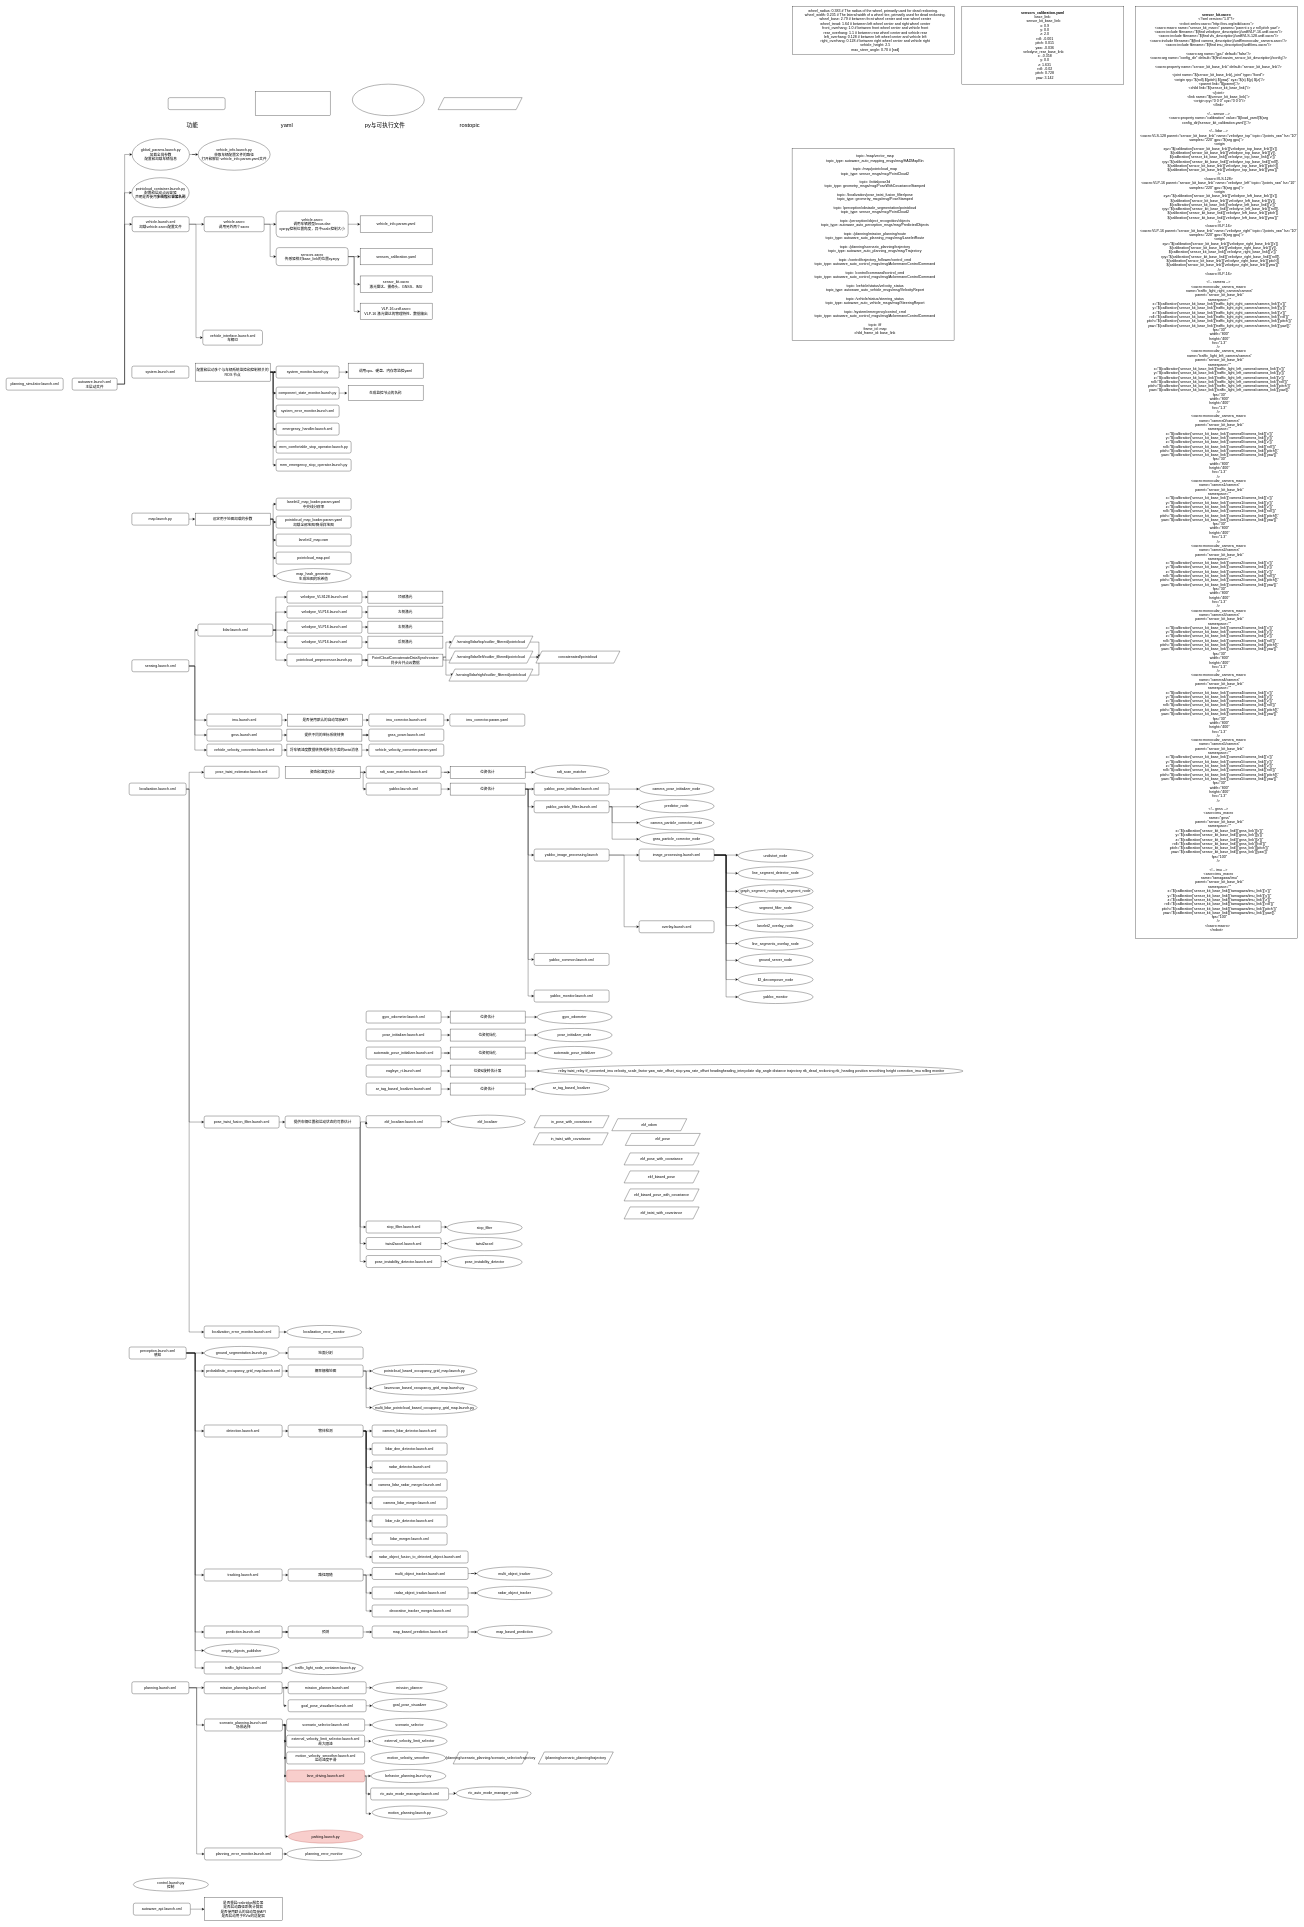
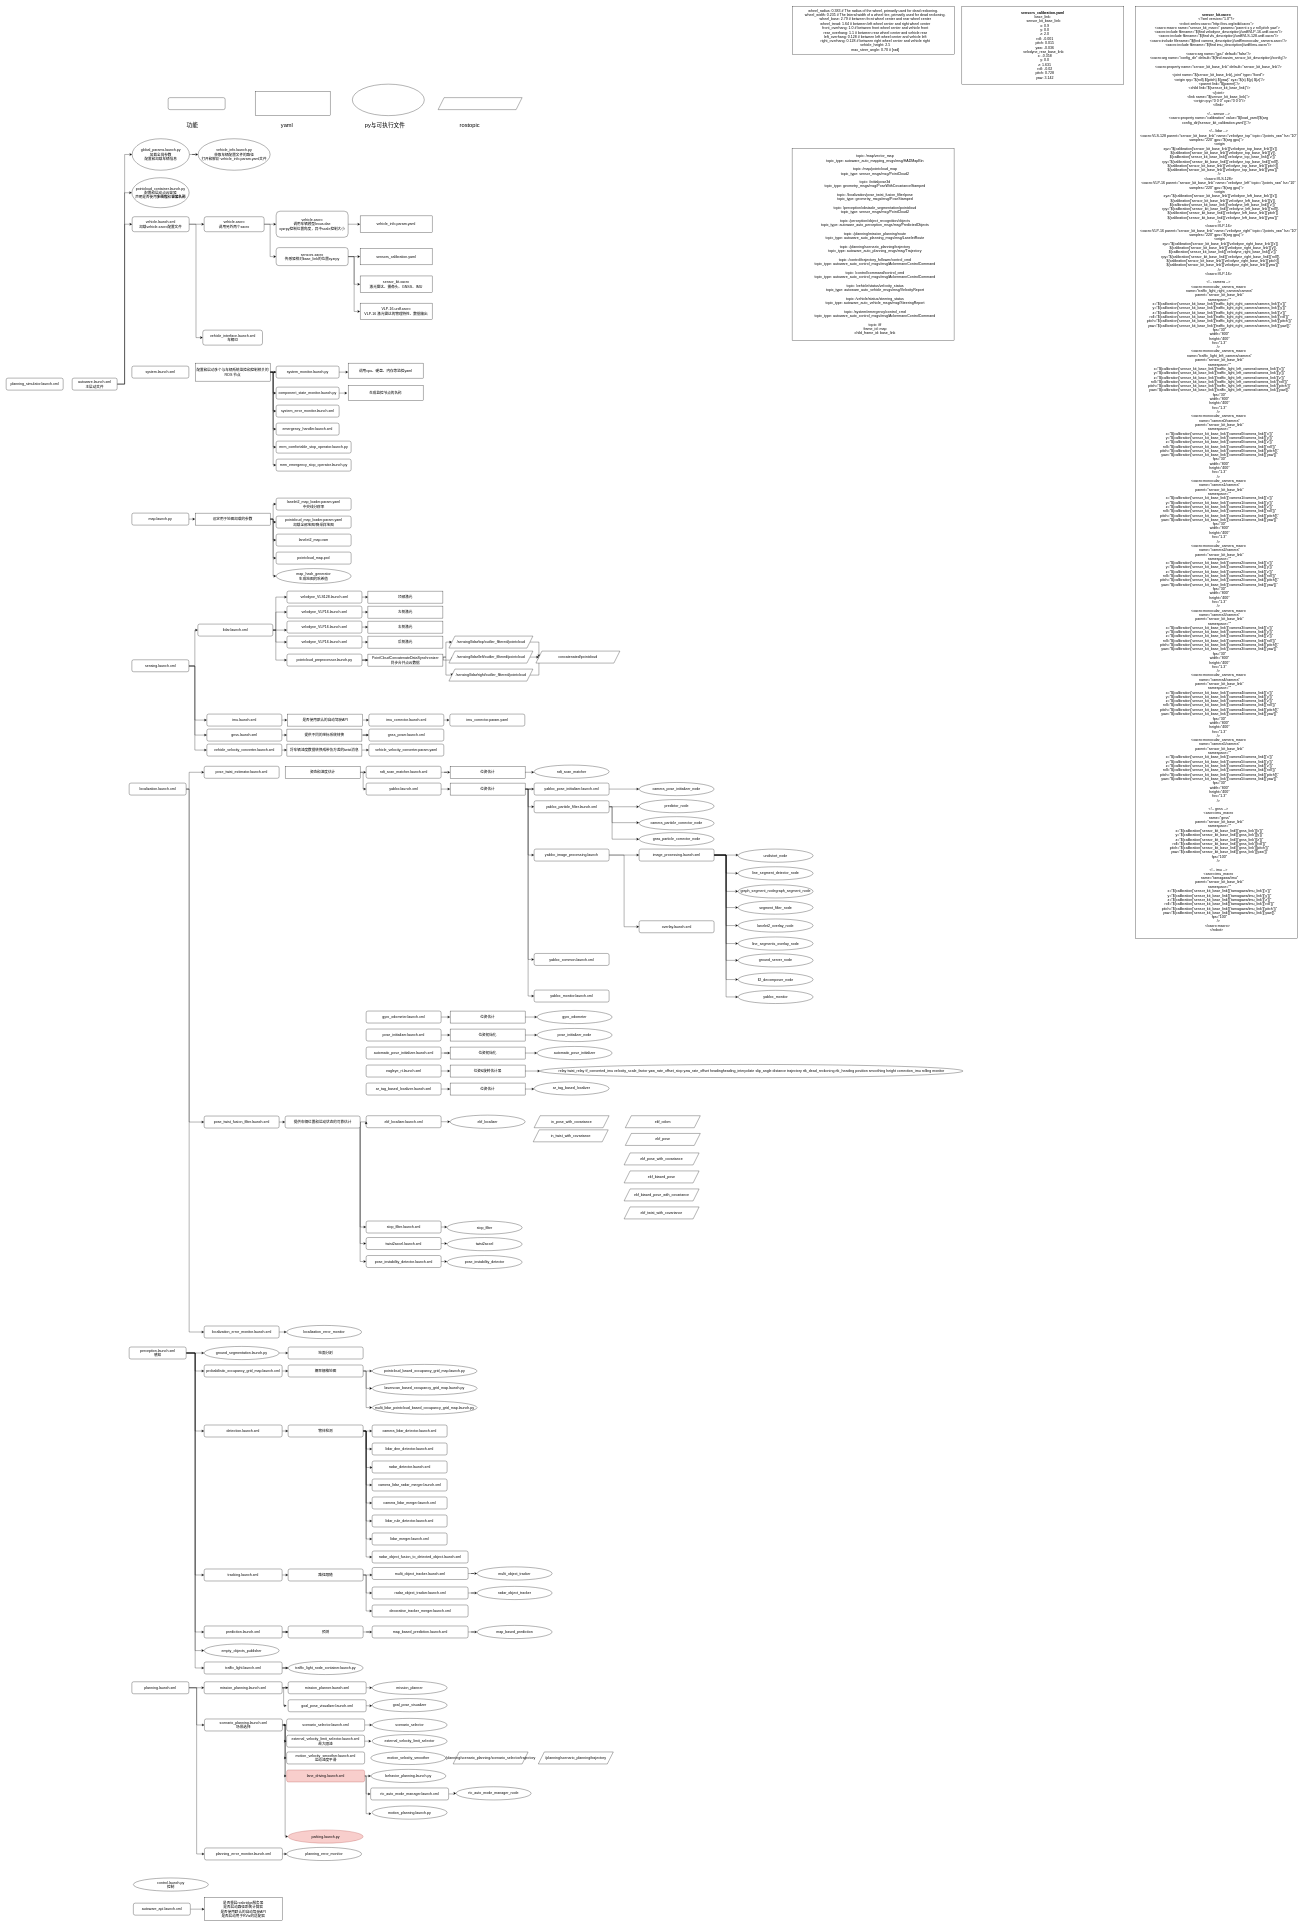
(649, 1125) -> (663, 1122)
(571, 1139) -> (571, 1136)
